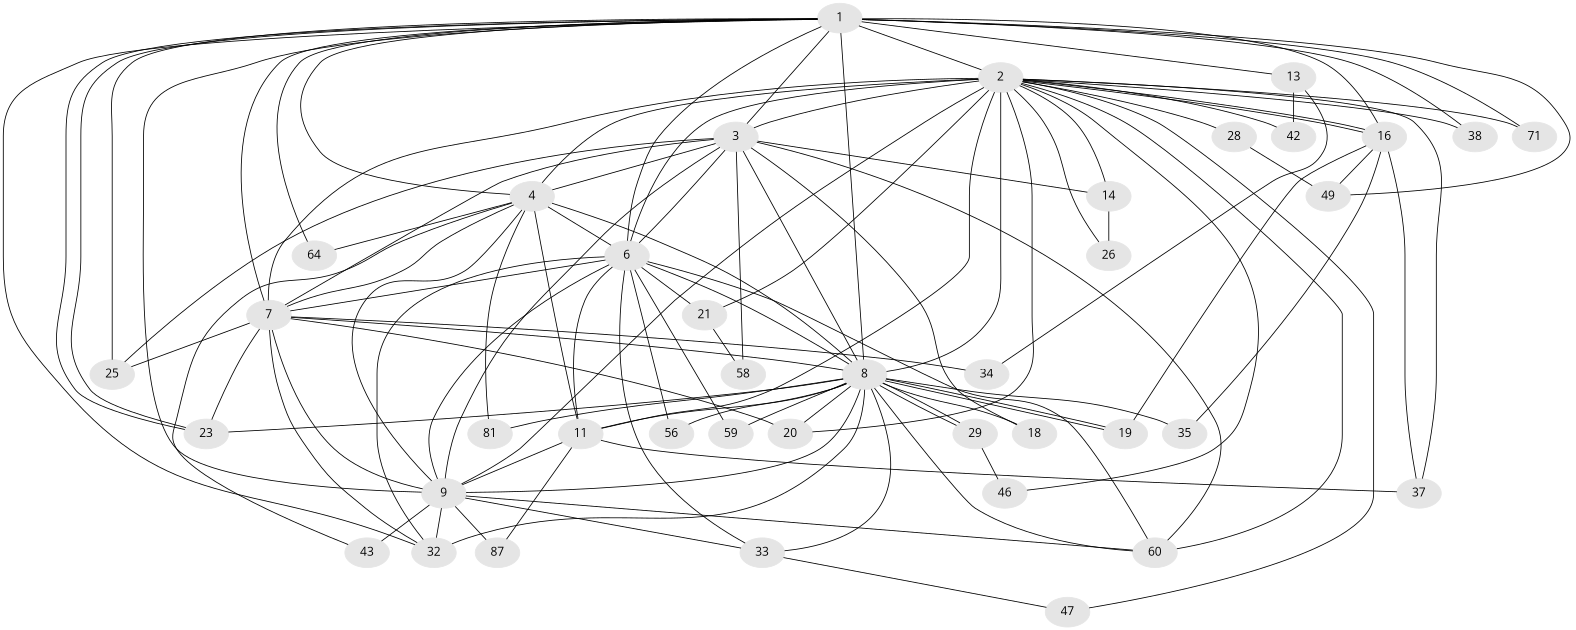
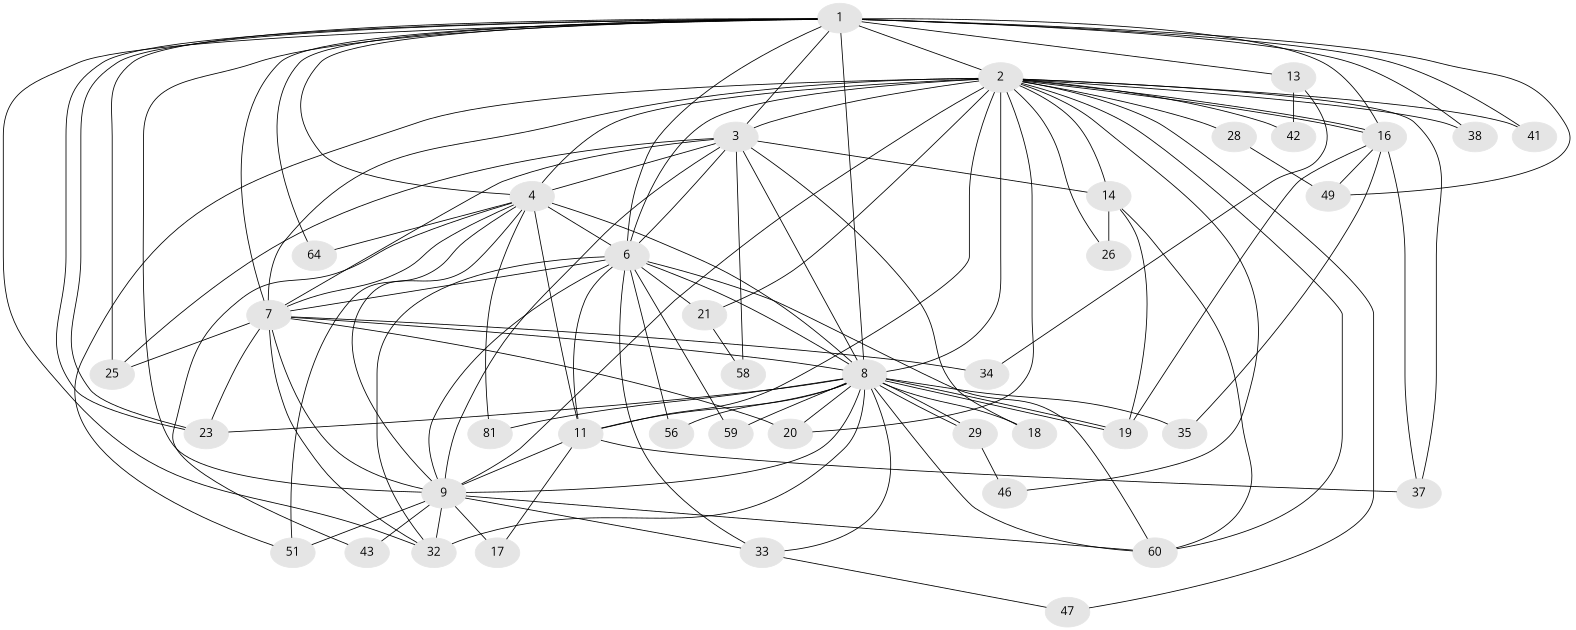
(1534, 137) -> (1534, 137)
(1072, 274) -> (1233, 371)
none -> (1147, 312)
none -> (293, 553)
(497, 553) -> (497, 553)
